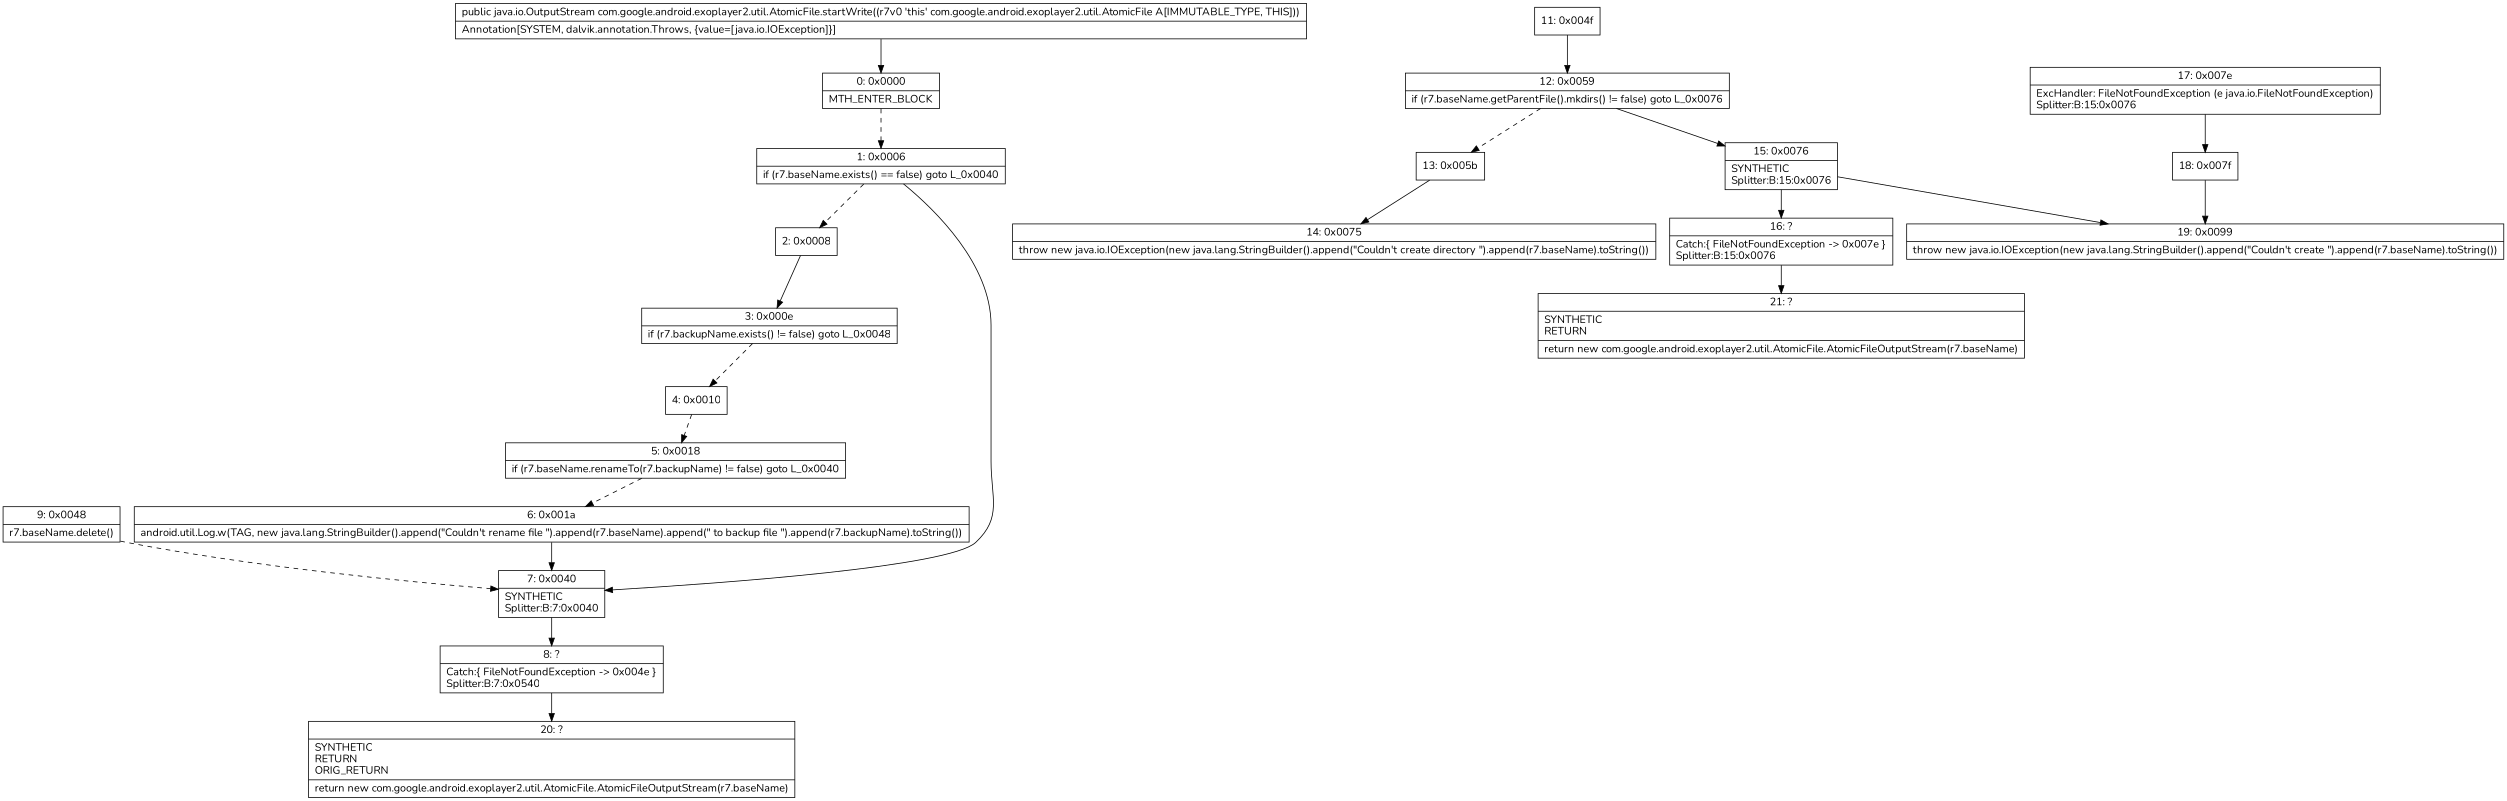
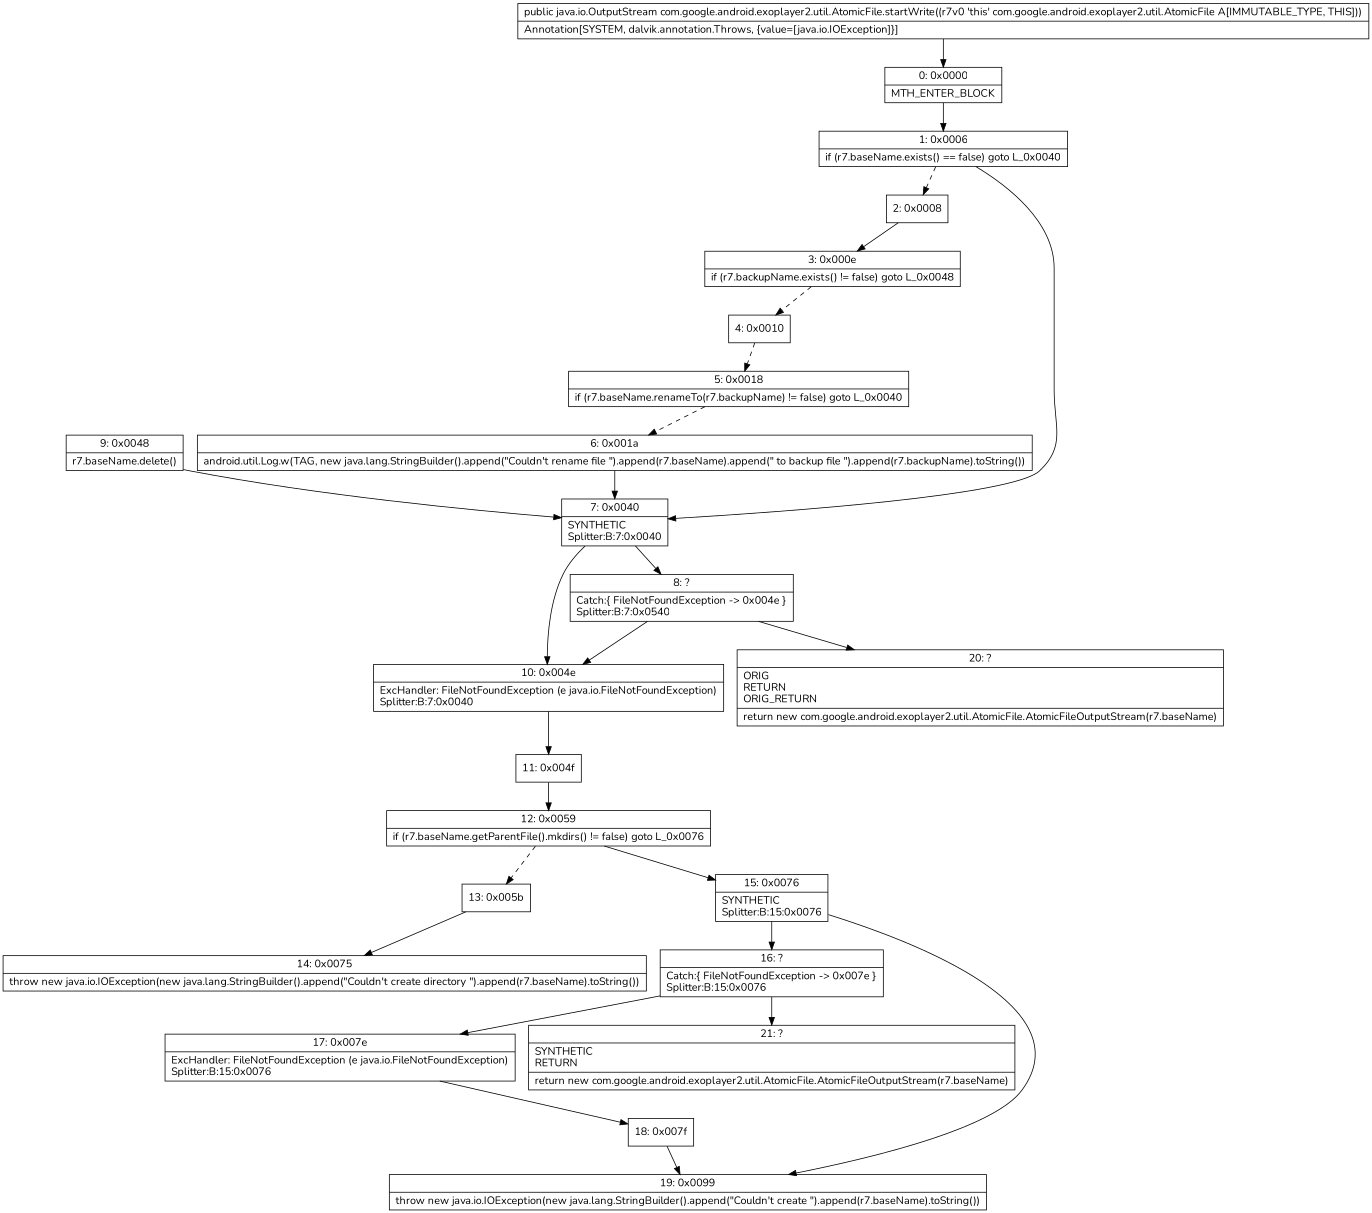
(881, 125) -> (943, 113)
(305, 570) -> (368, 498)
none -> (549, 688)
(344, 748) -> (756, 676)
none -> (564, 1014)
